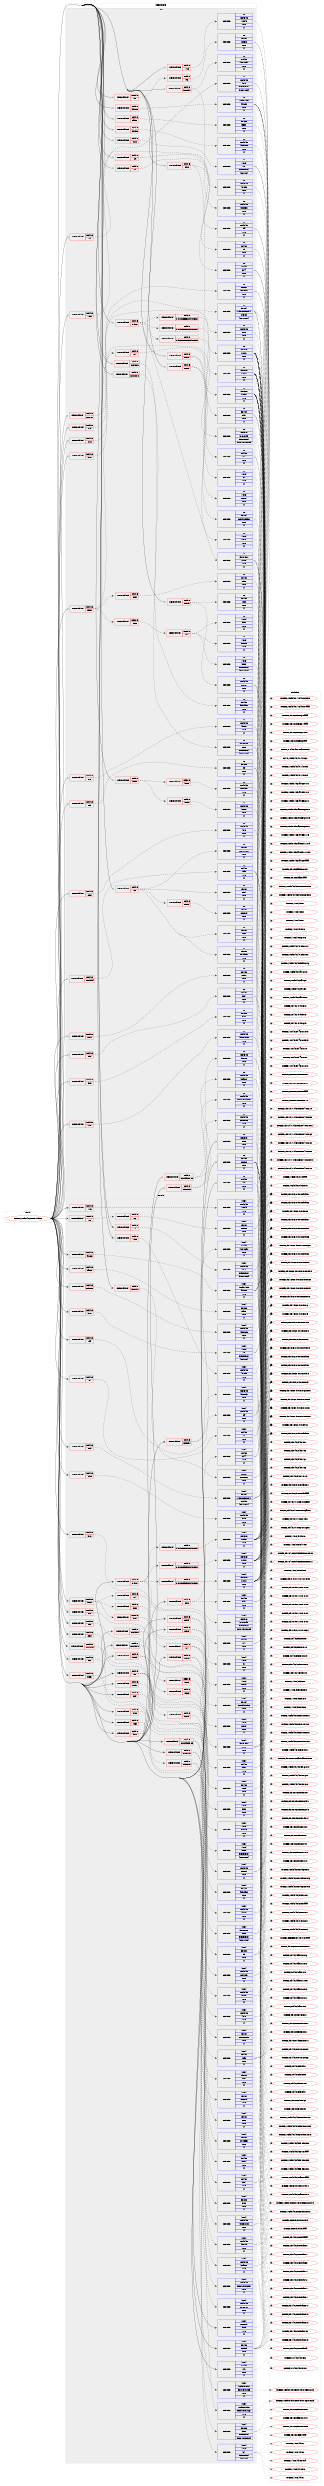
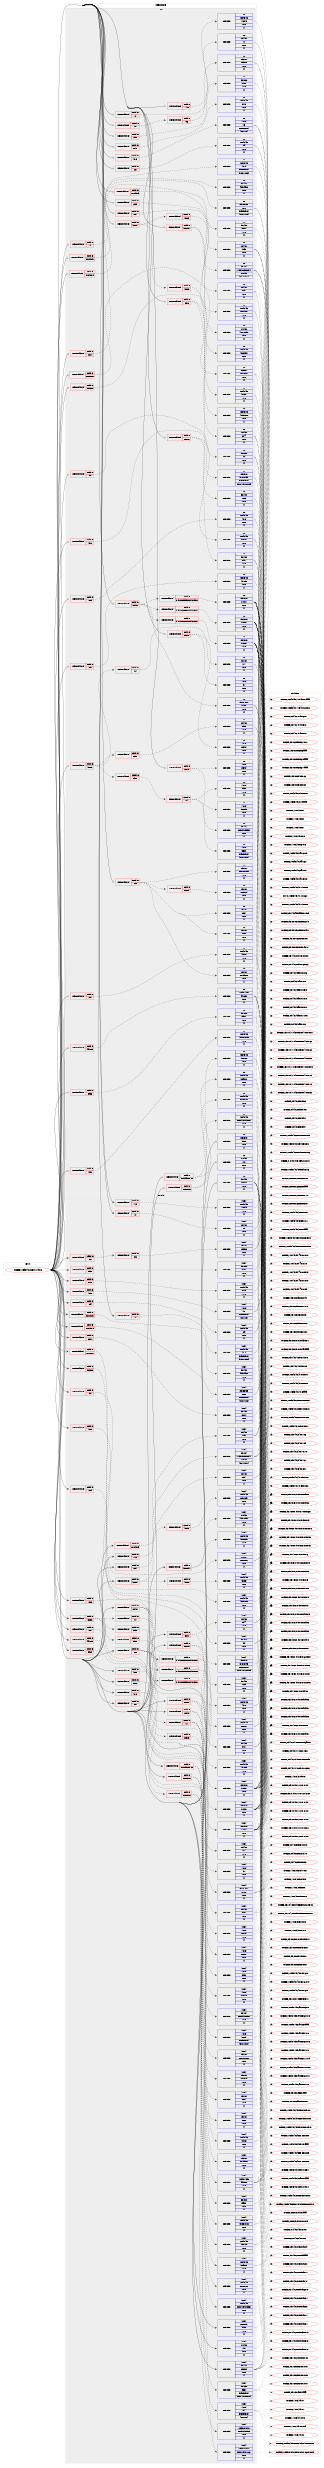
(295, 1742) -> none
(295, 1759) -> (295, 913)
(295, 1938) -> (295, 1392)
